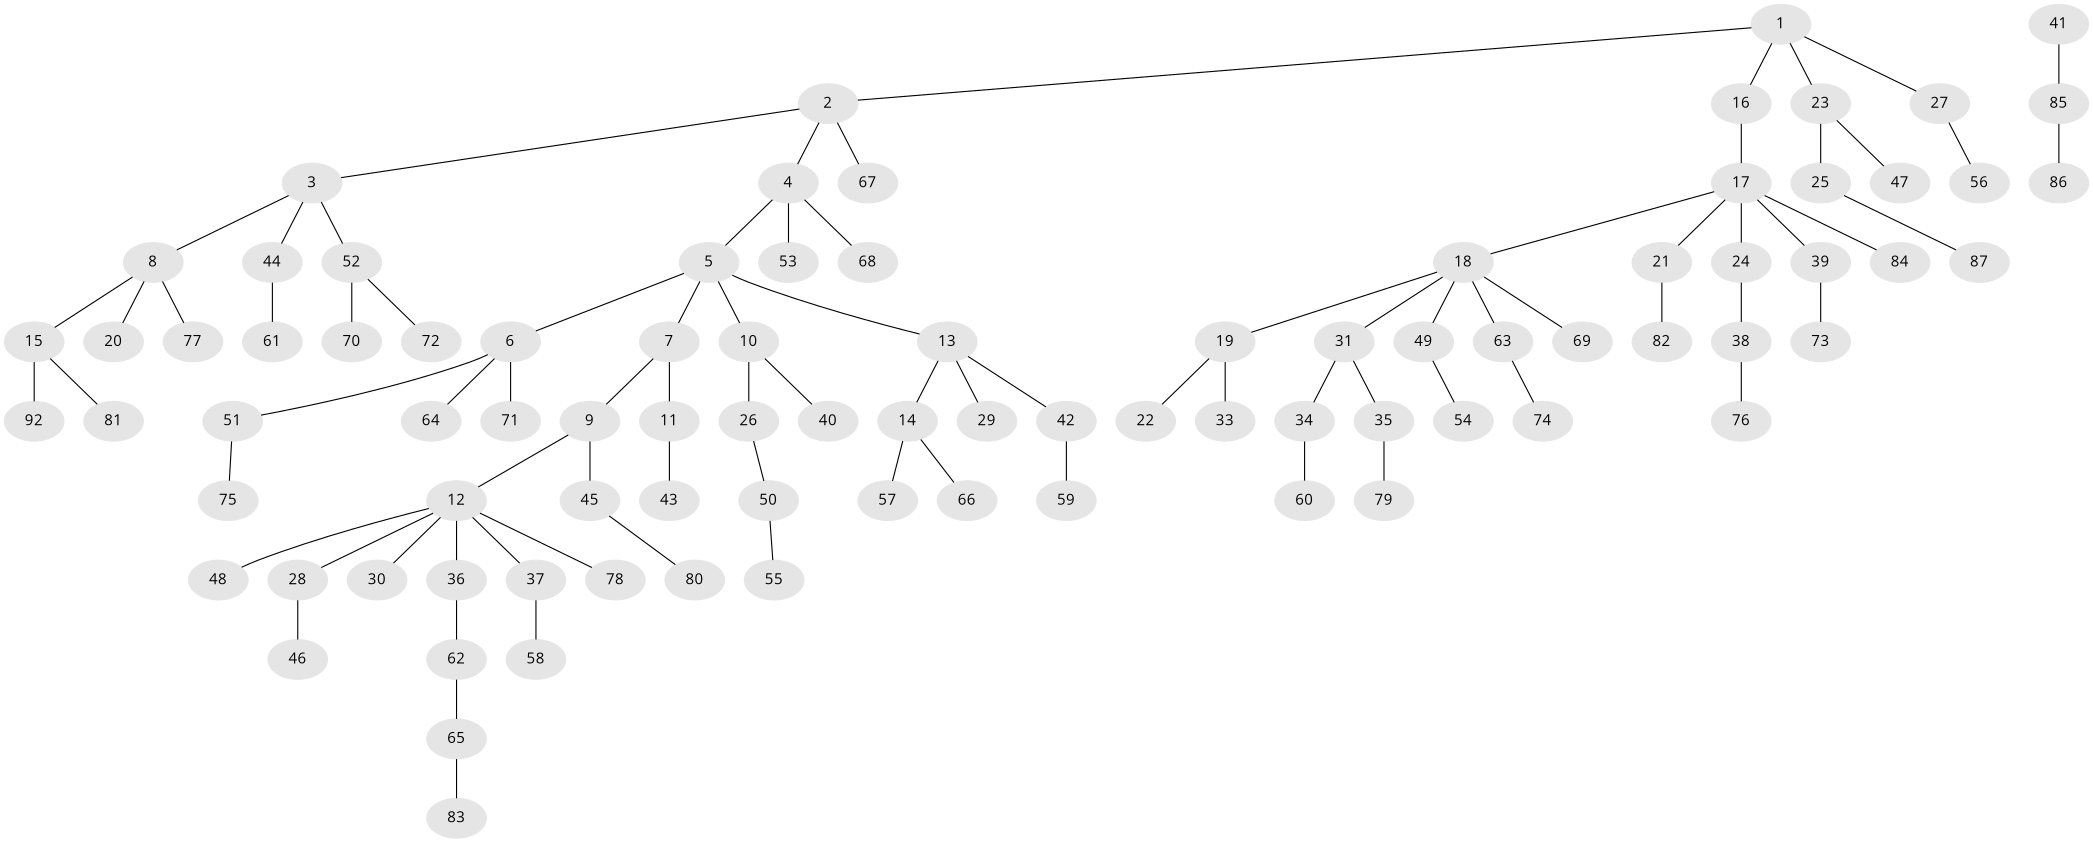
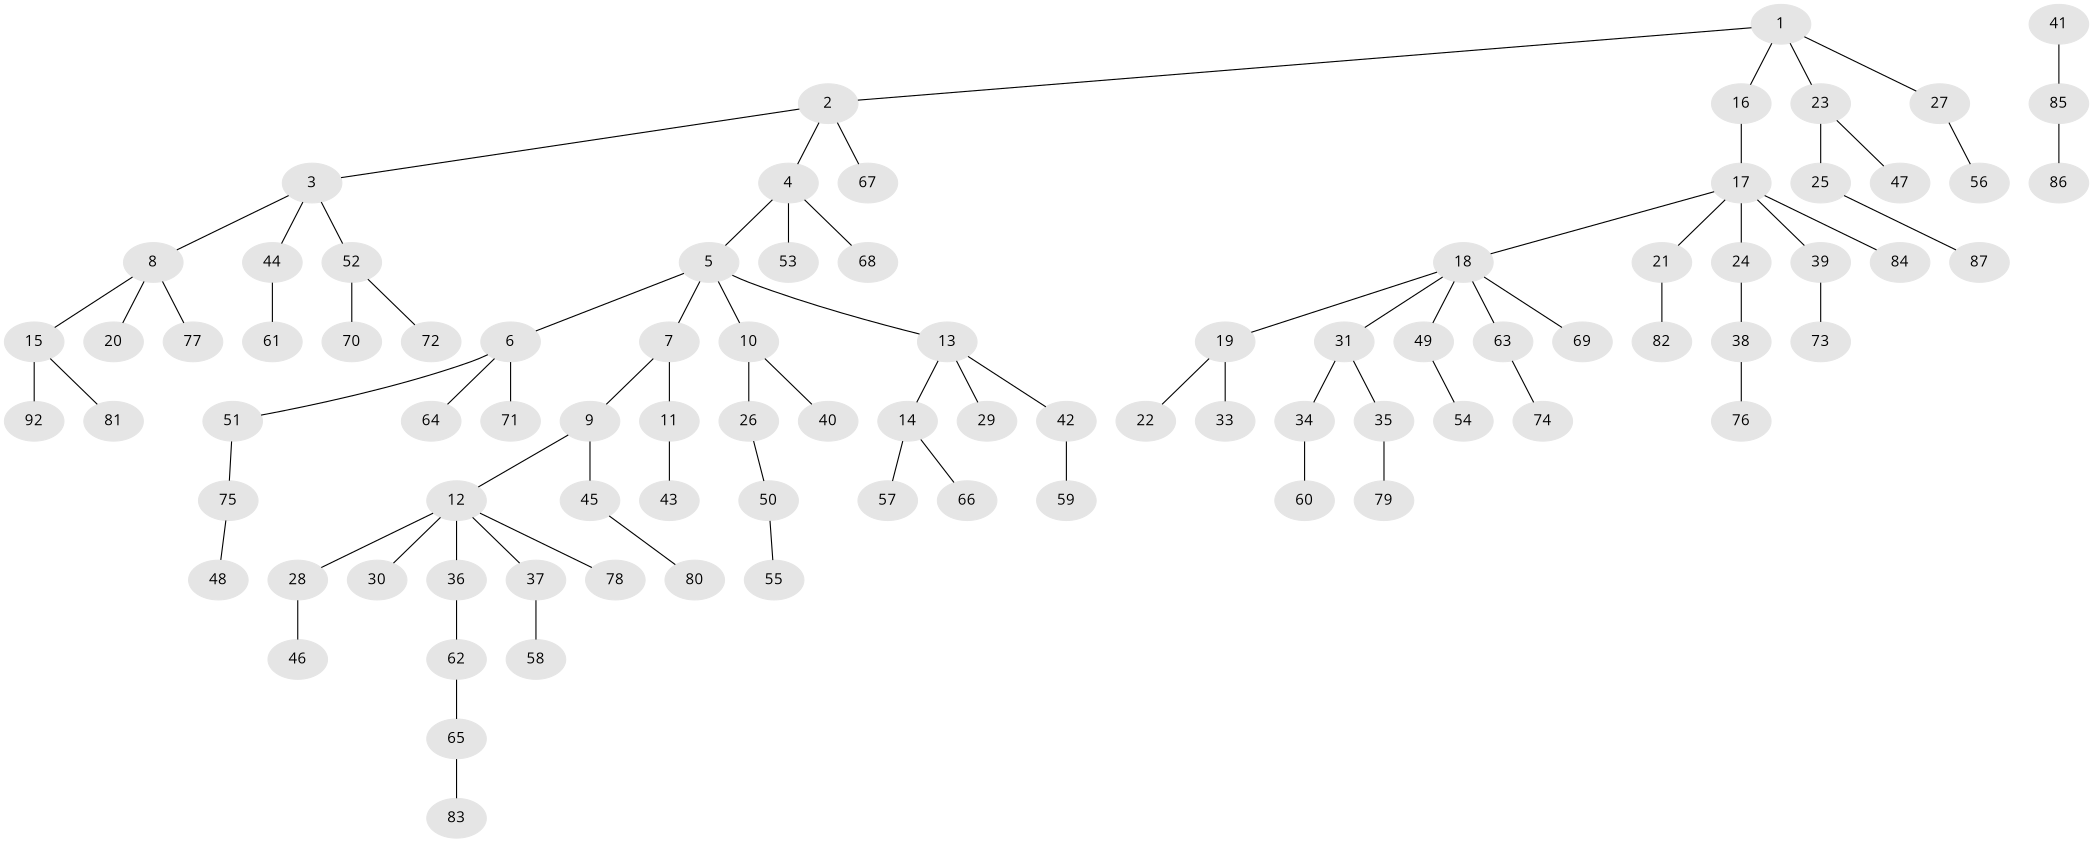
(334, 535) -> (223, 540)
